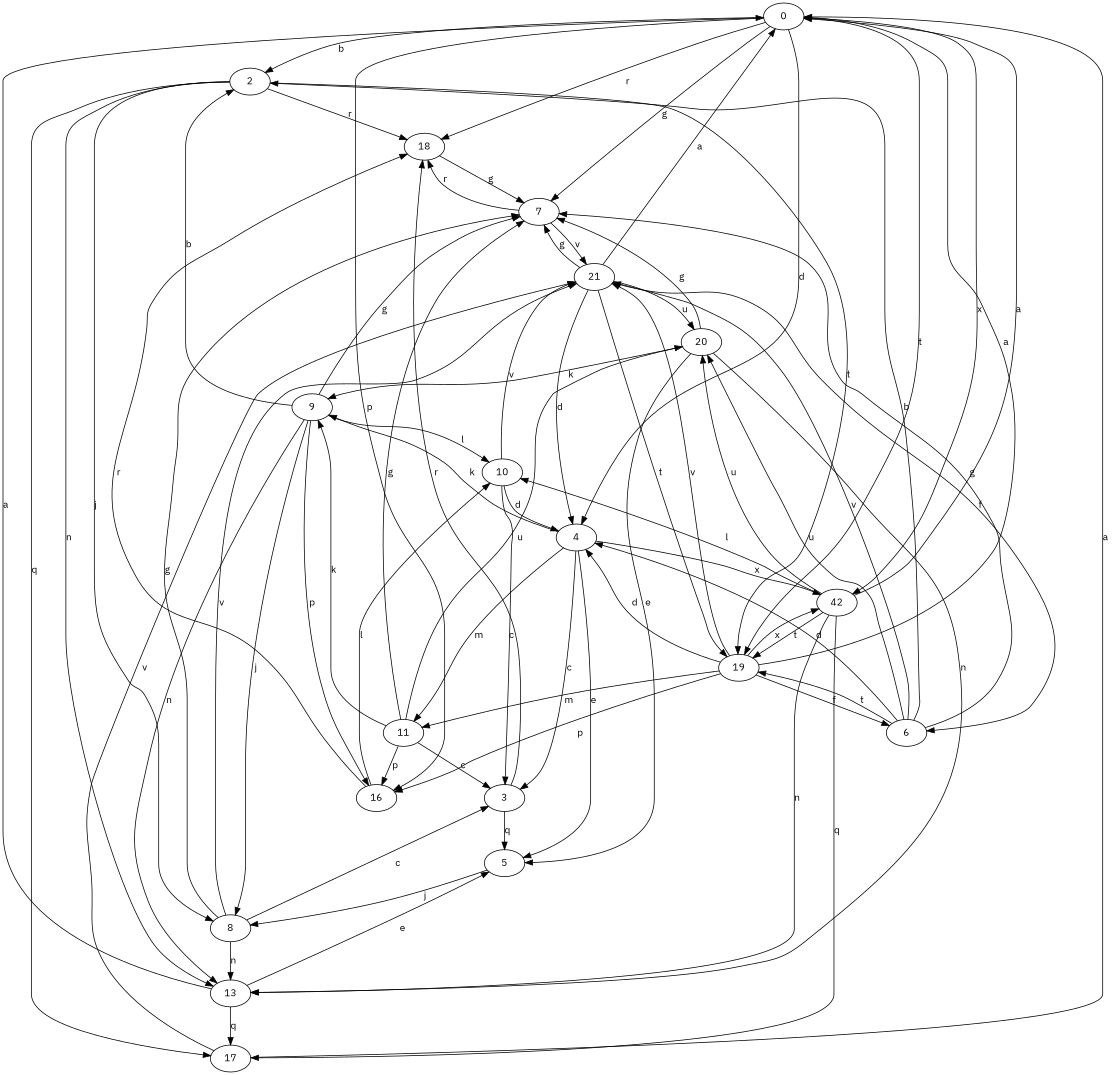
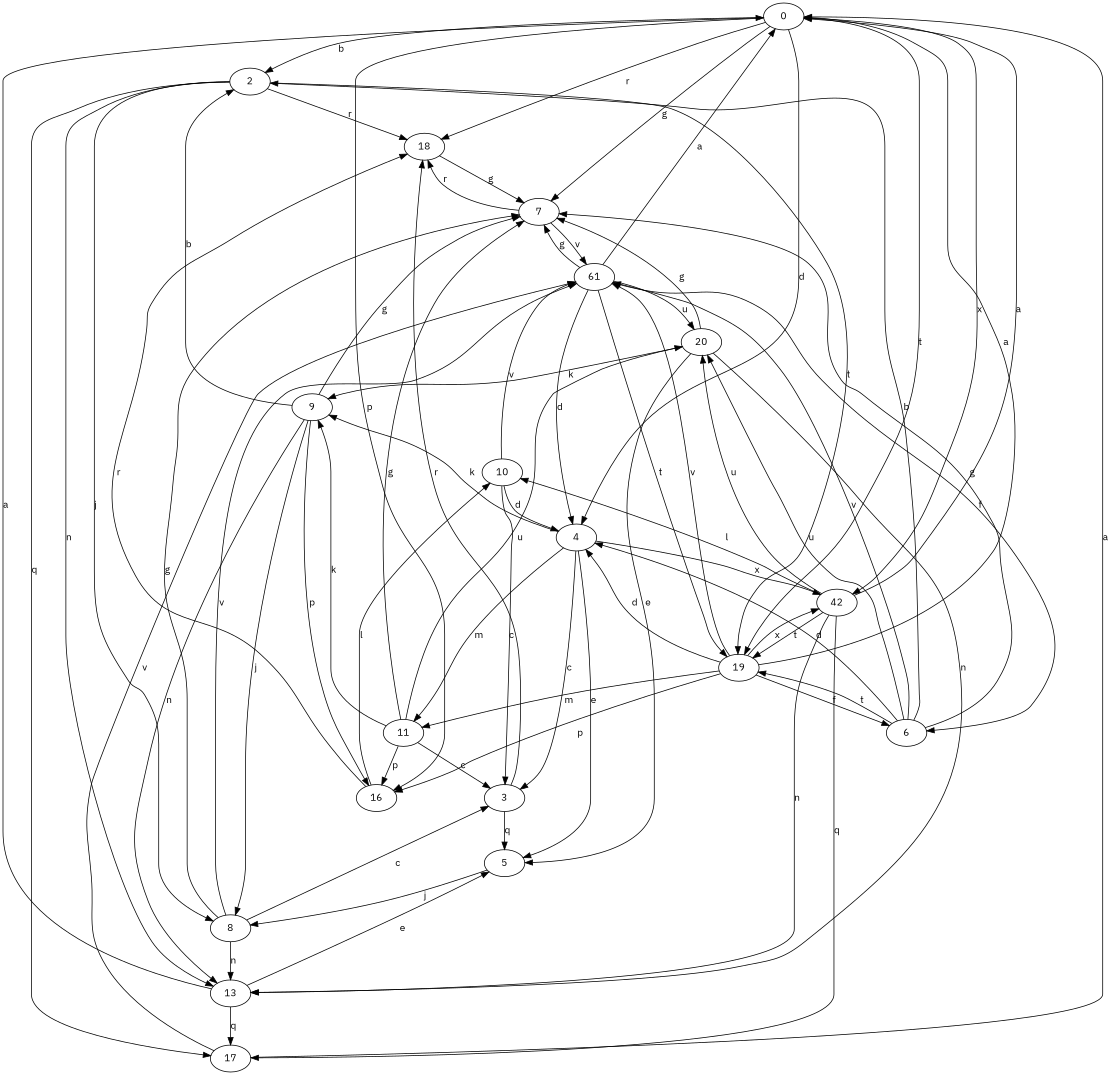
(594, 277) -> (594, 277)
(408, 428) -> none
